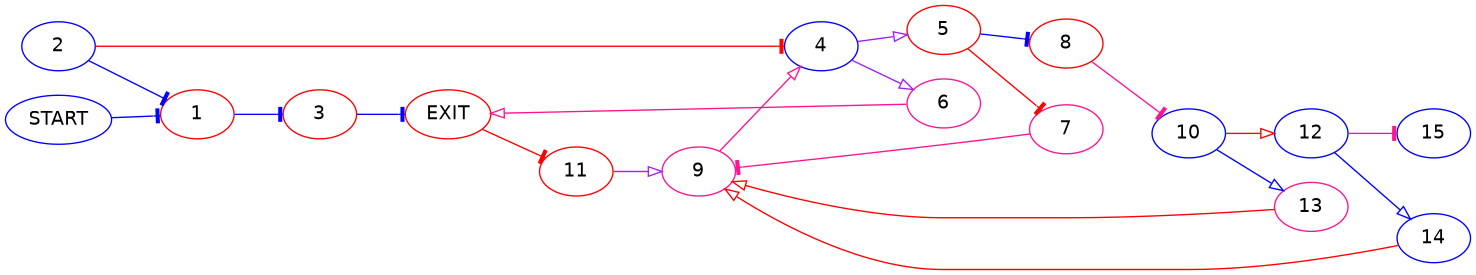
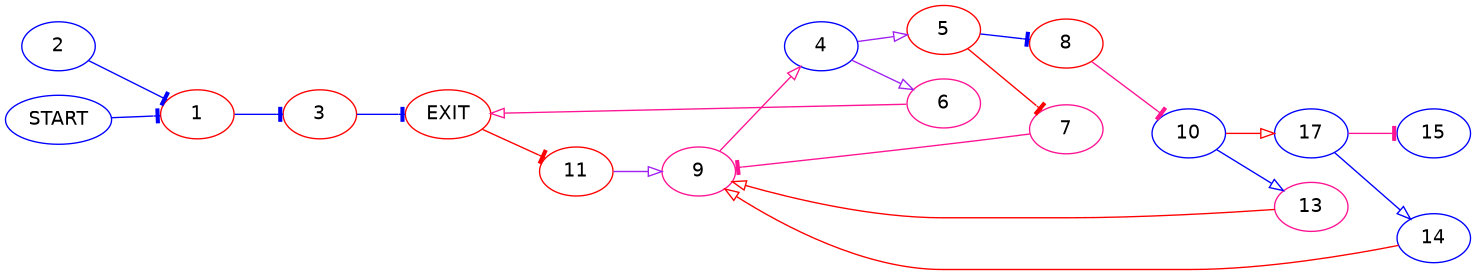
(436, 46) -> none
(1311, 133) -> (1311, 133)
